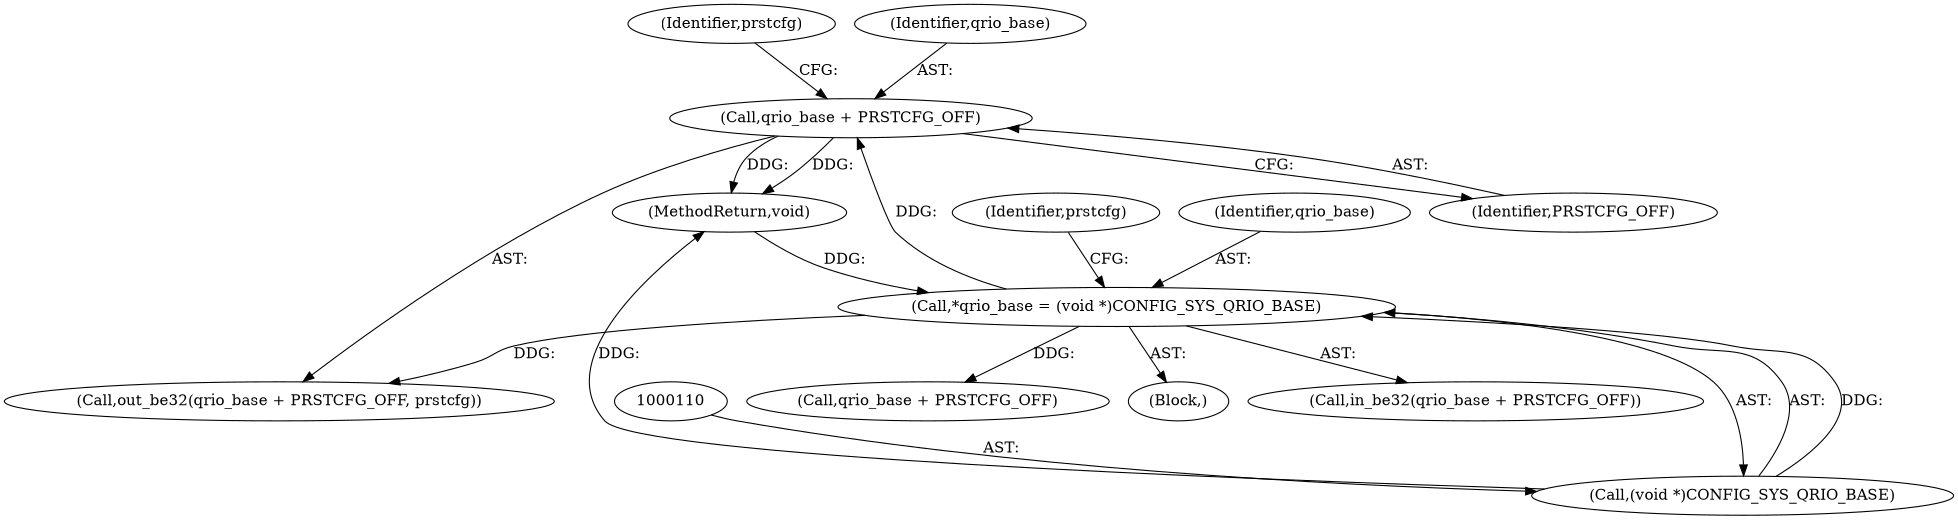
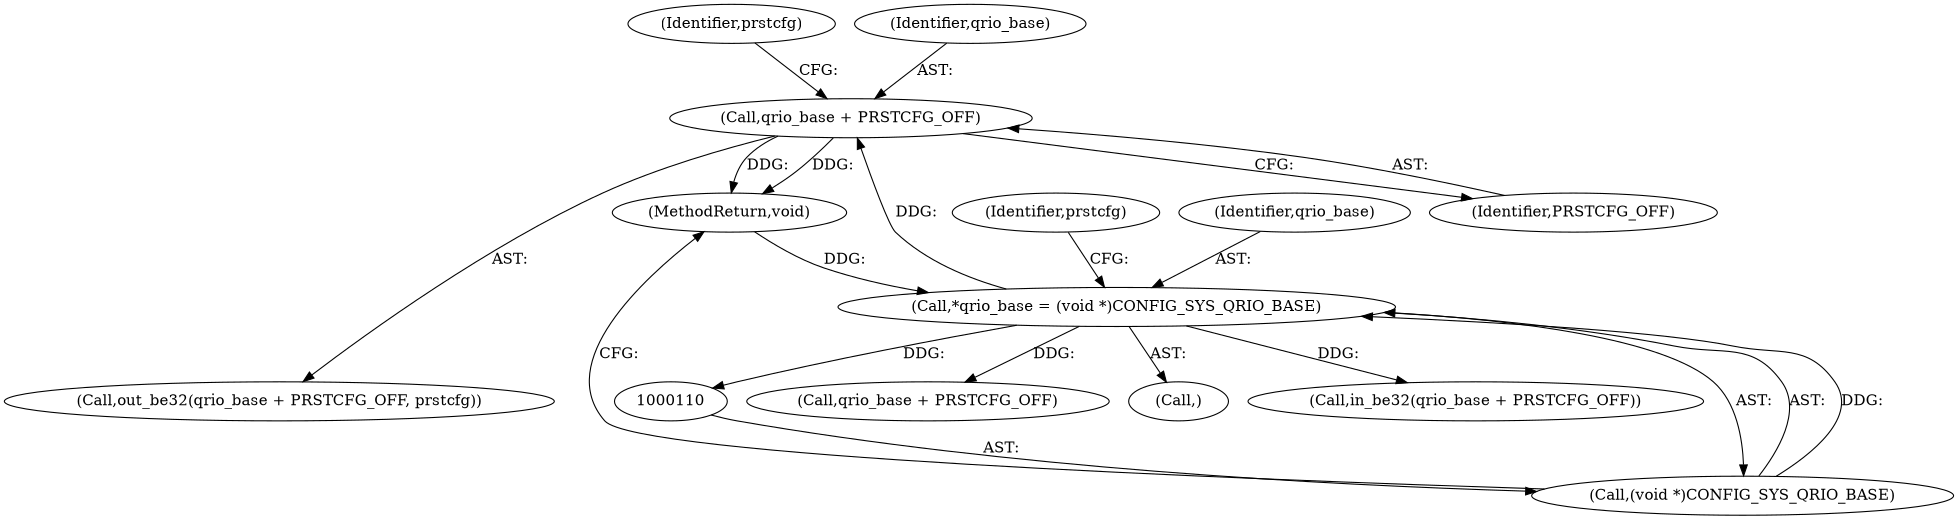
(629, 330) -> (870, 353)
(622, 354) -> (622, 354)
(1341, 354) -> (1341, 354)
(1179, 401) -> (1179, 401)
